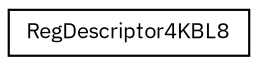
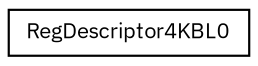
(129, 33) -> (129, 33)
